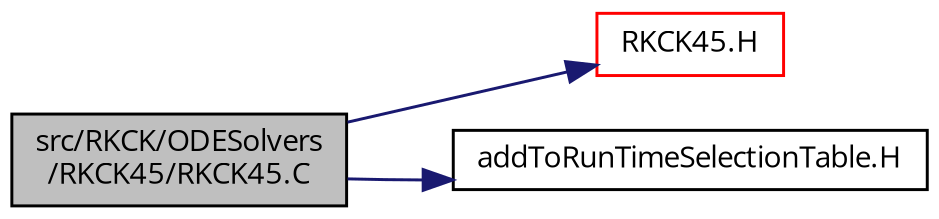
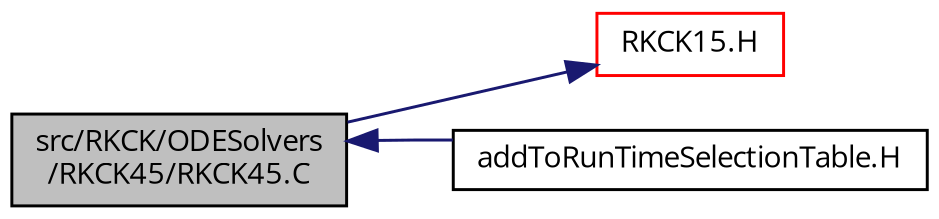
(690, 44) -> (690, 44)
(385, 180) -> (415, 140)
